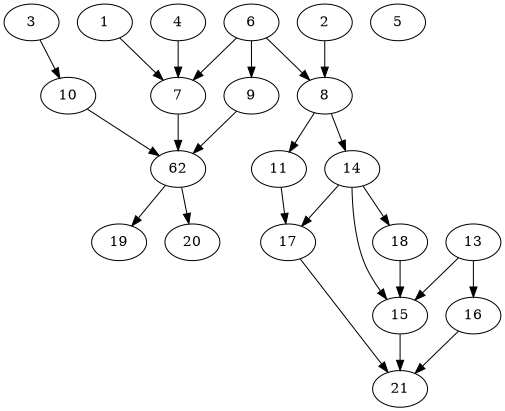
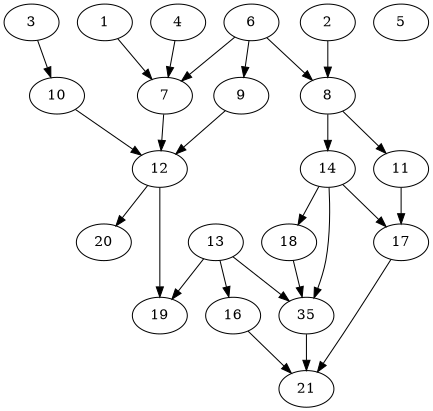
(178, 169) -> (160, 169)
none -> (191, 275)
(400, 316) -> (306, 316)
